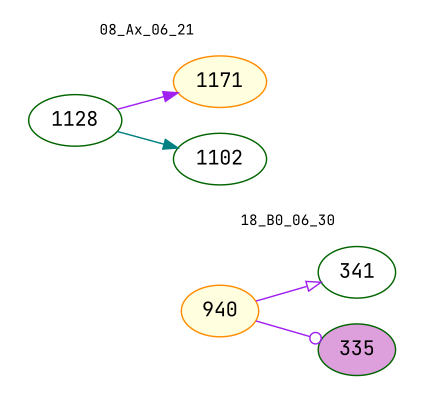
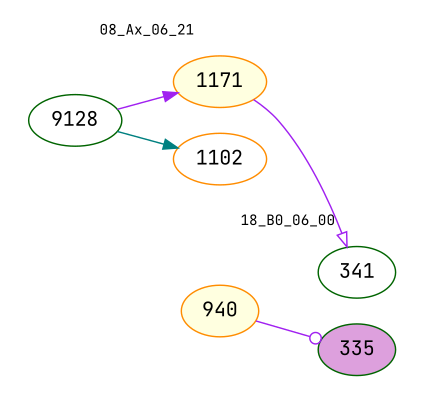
(75, 120) -> (75, 120)
(220, 159) -> (220, 159)
(288, 221) -> (288, 221)
(281, 294) -> (307, 160)
